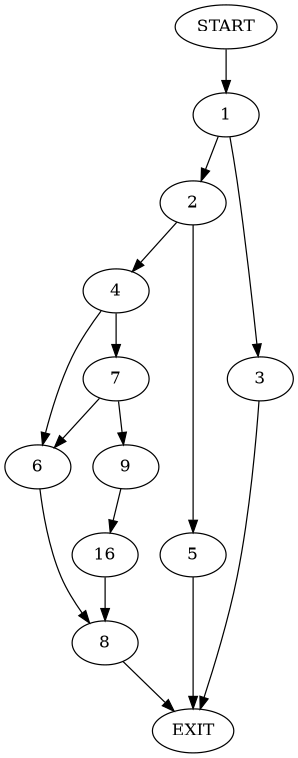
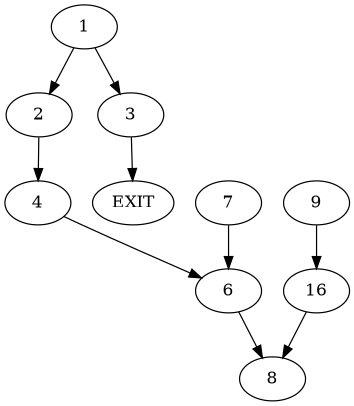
(226, 27) -> none
(116, 329) -> none
(120, 417) -> none
(193, 555) -> none
(144, 682) -> none
